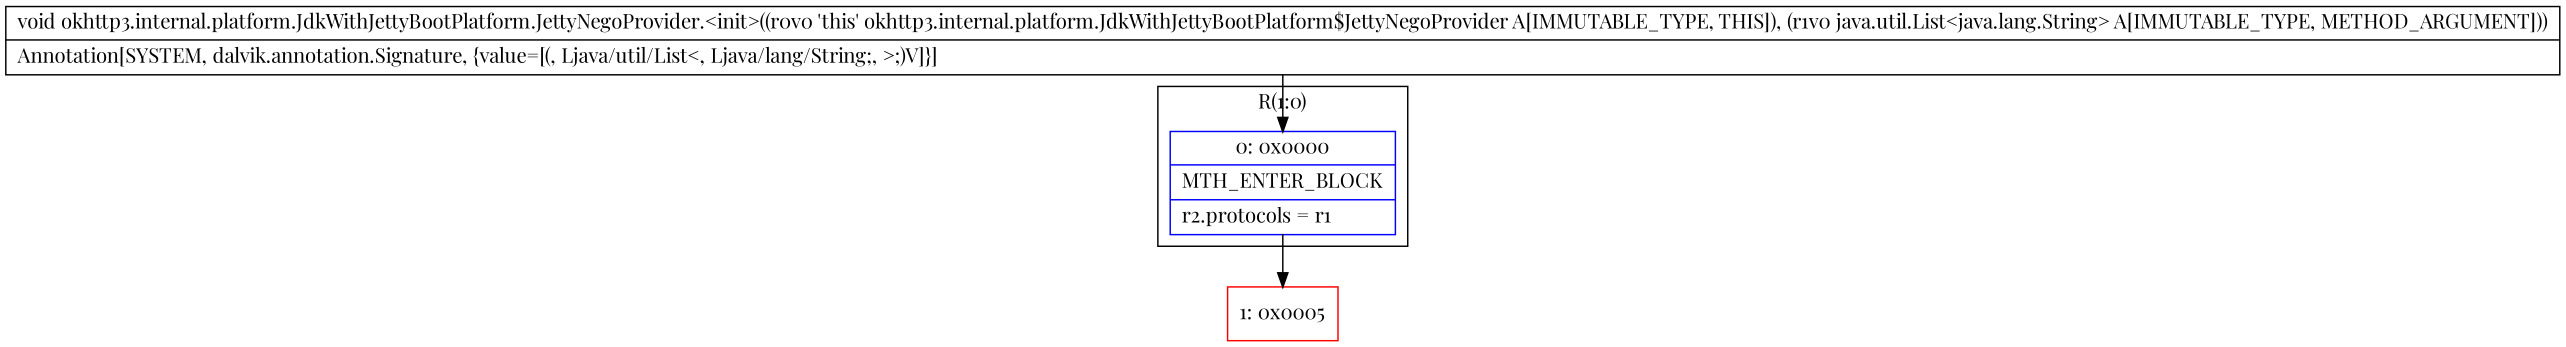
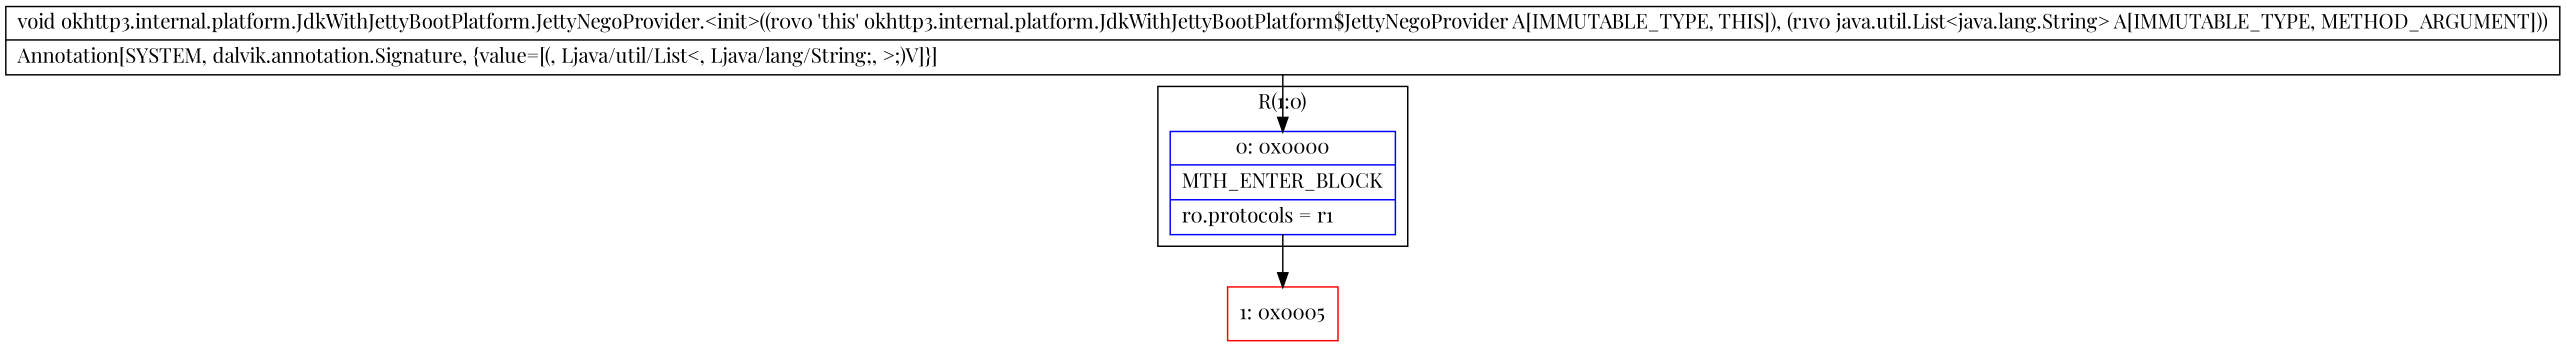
(1257, 216) -> (1258, 216)
